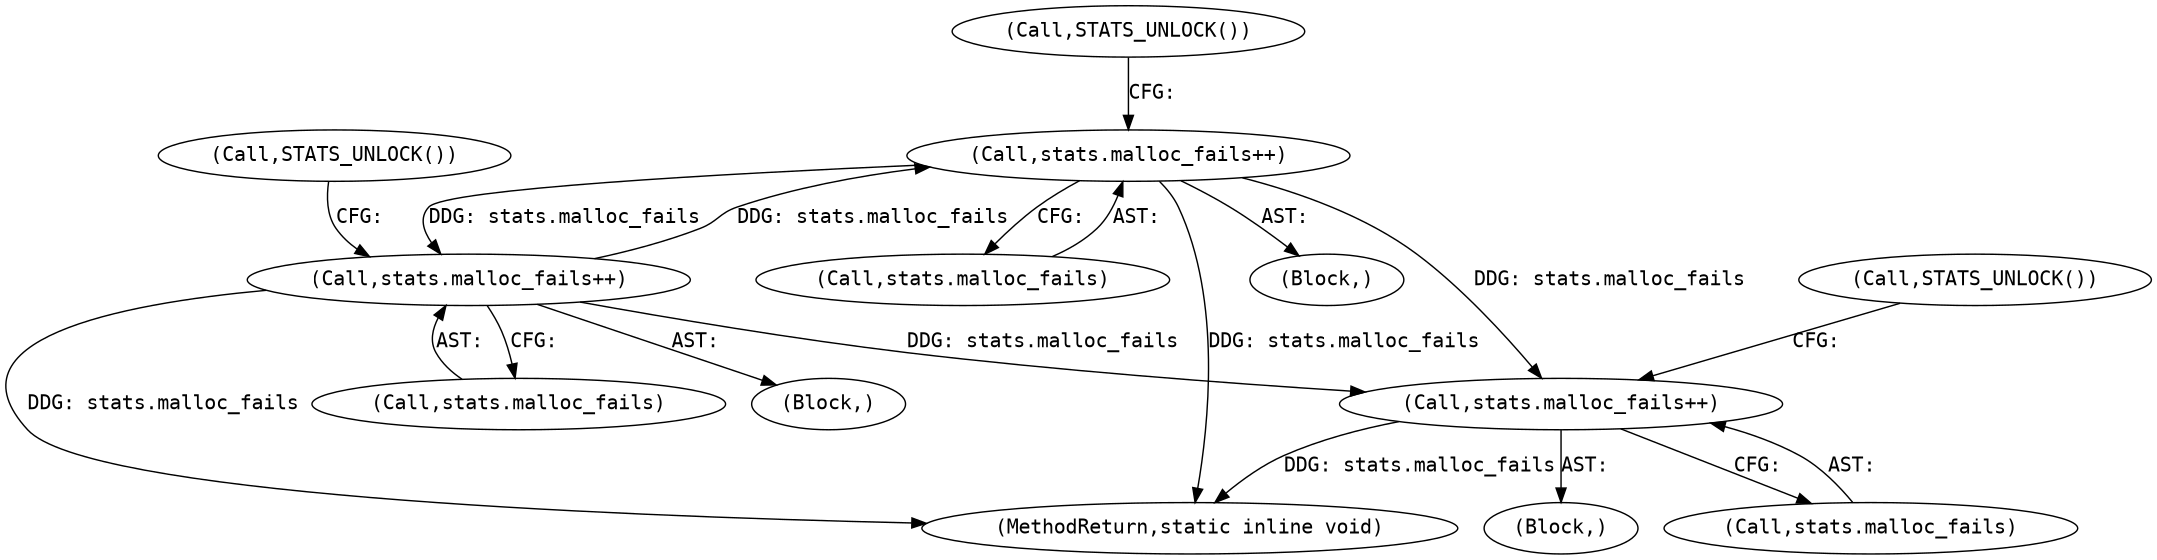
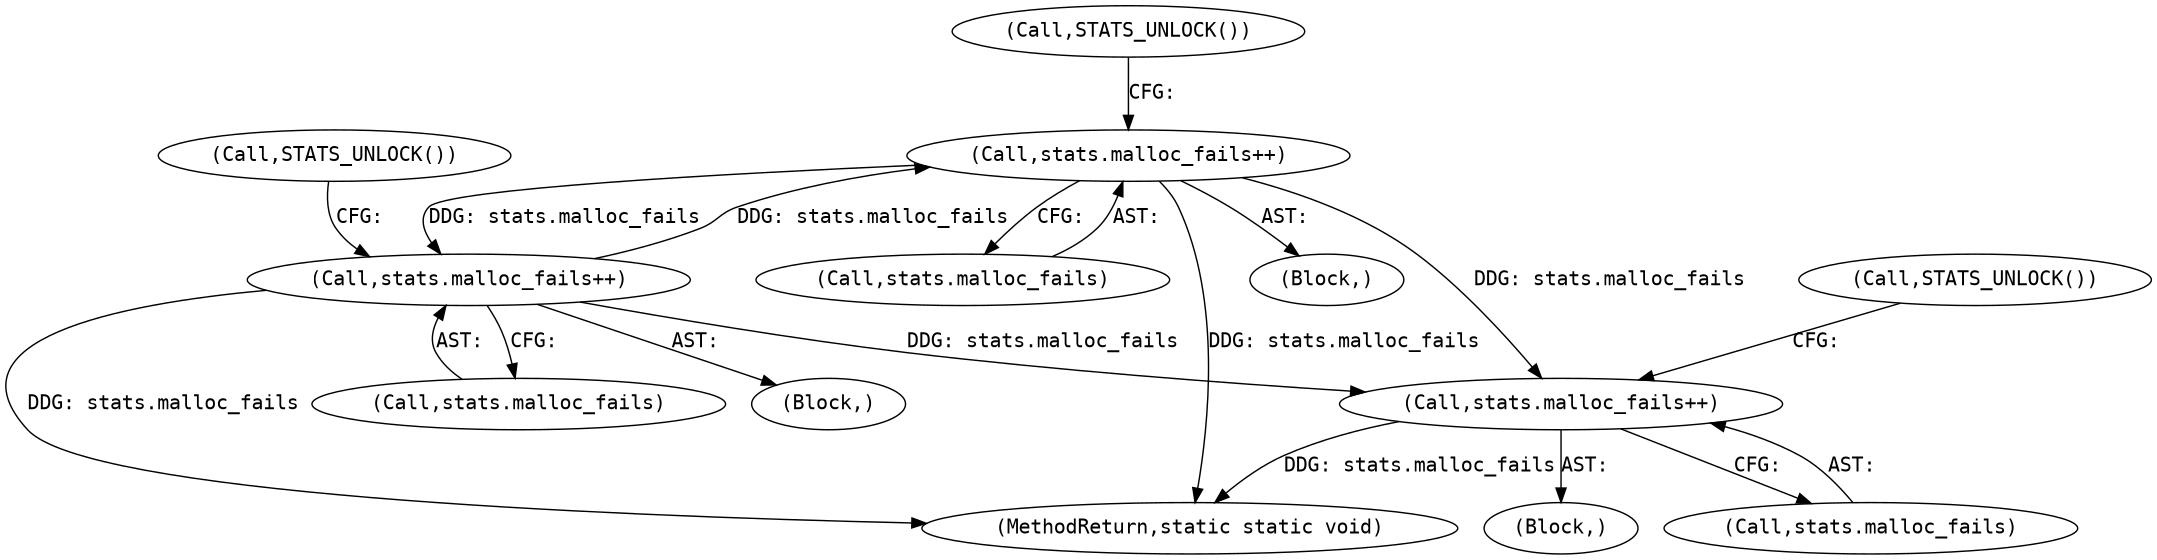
(1190, 528) -> (1190, 528)
